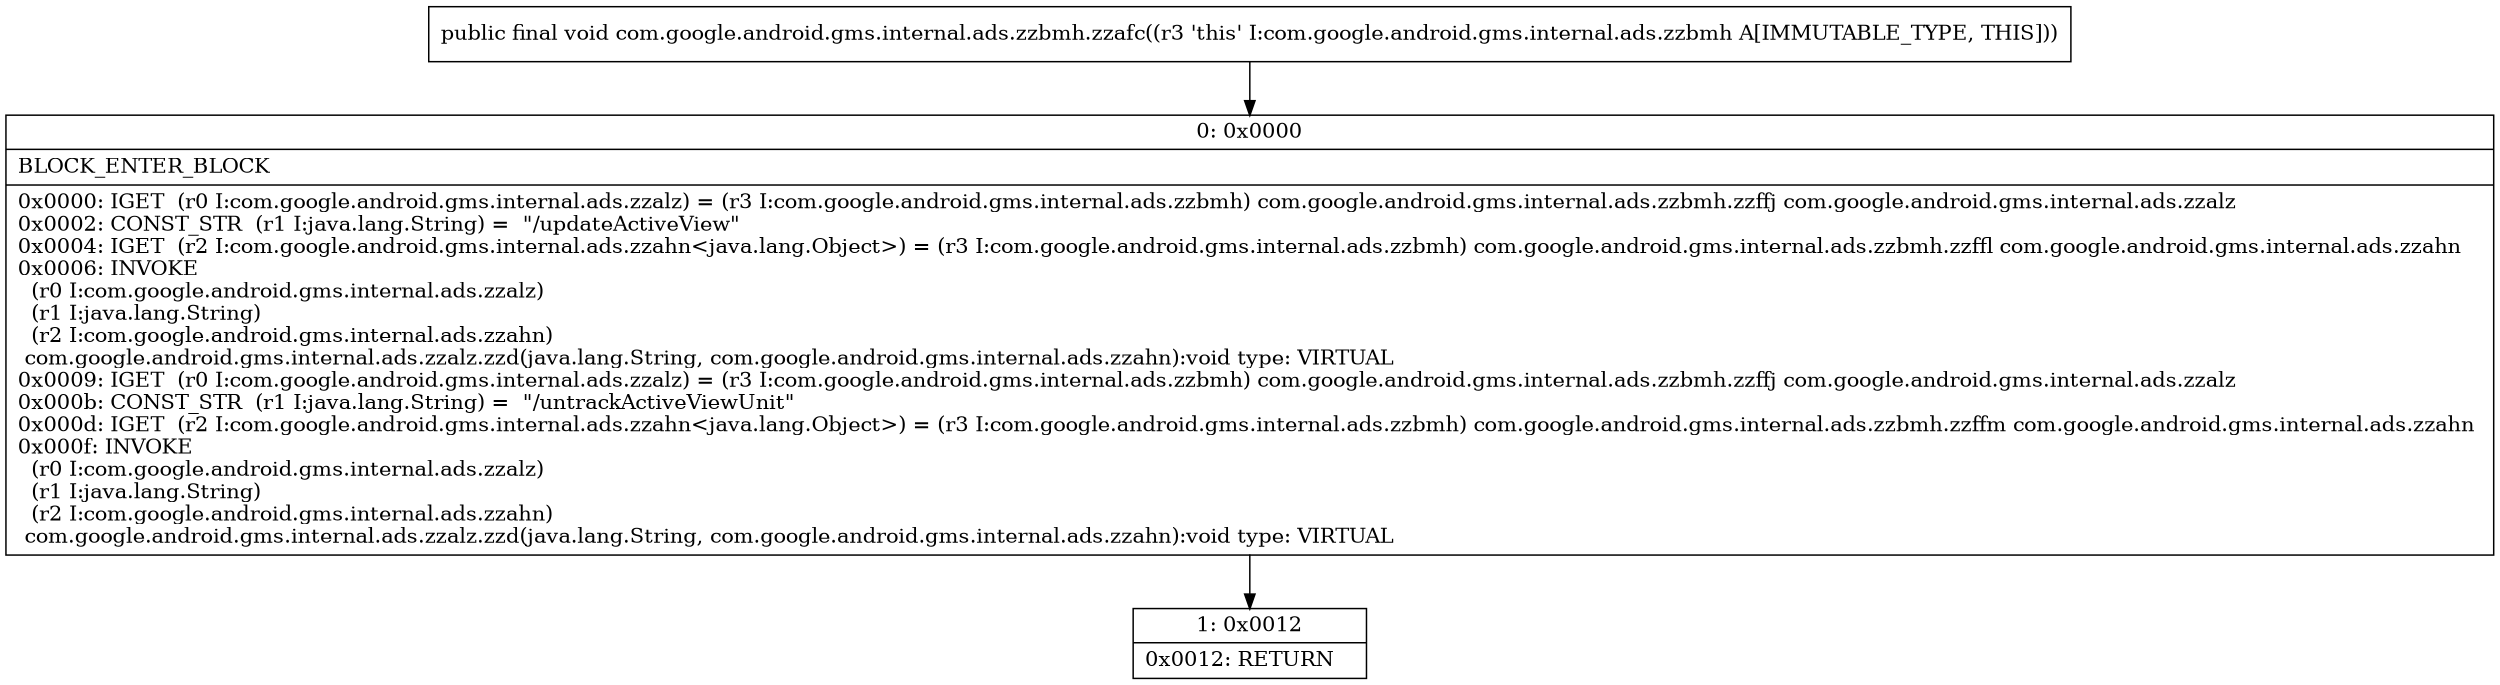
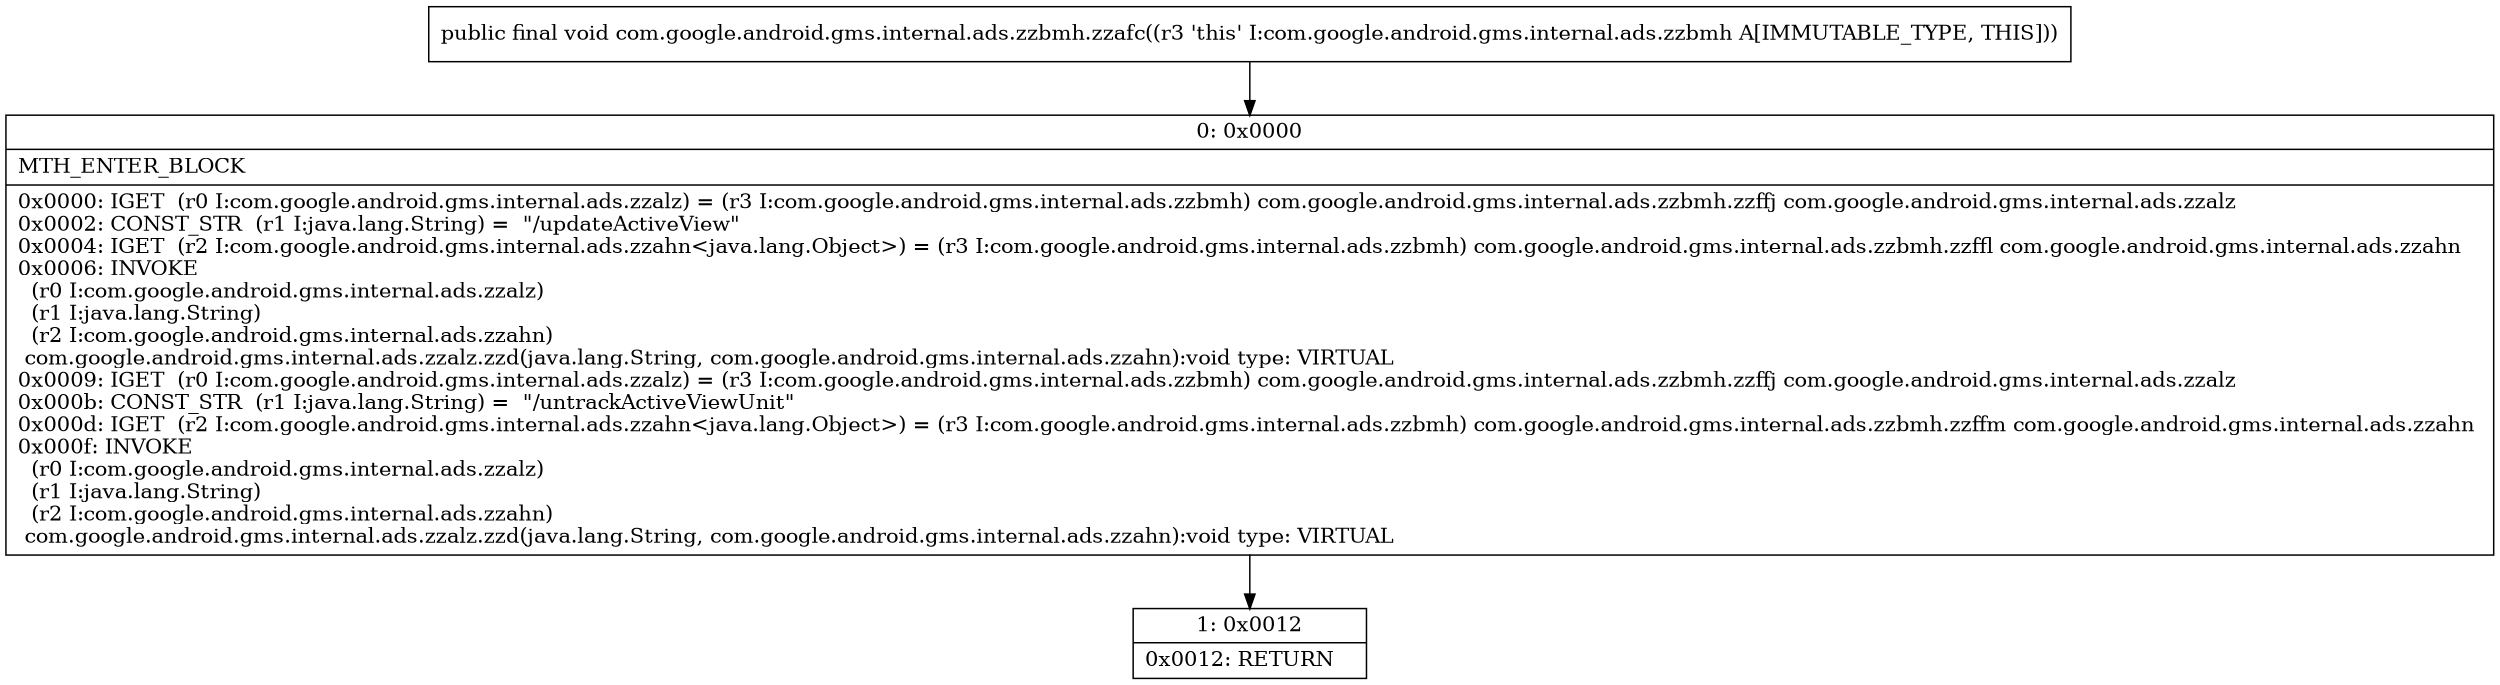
(144, 166) -> (132, 166)
